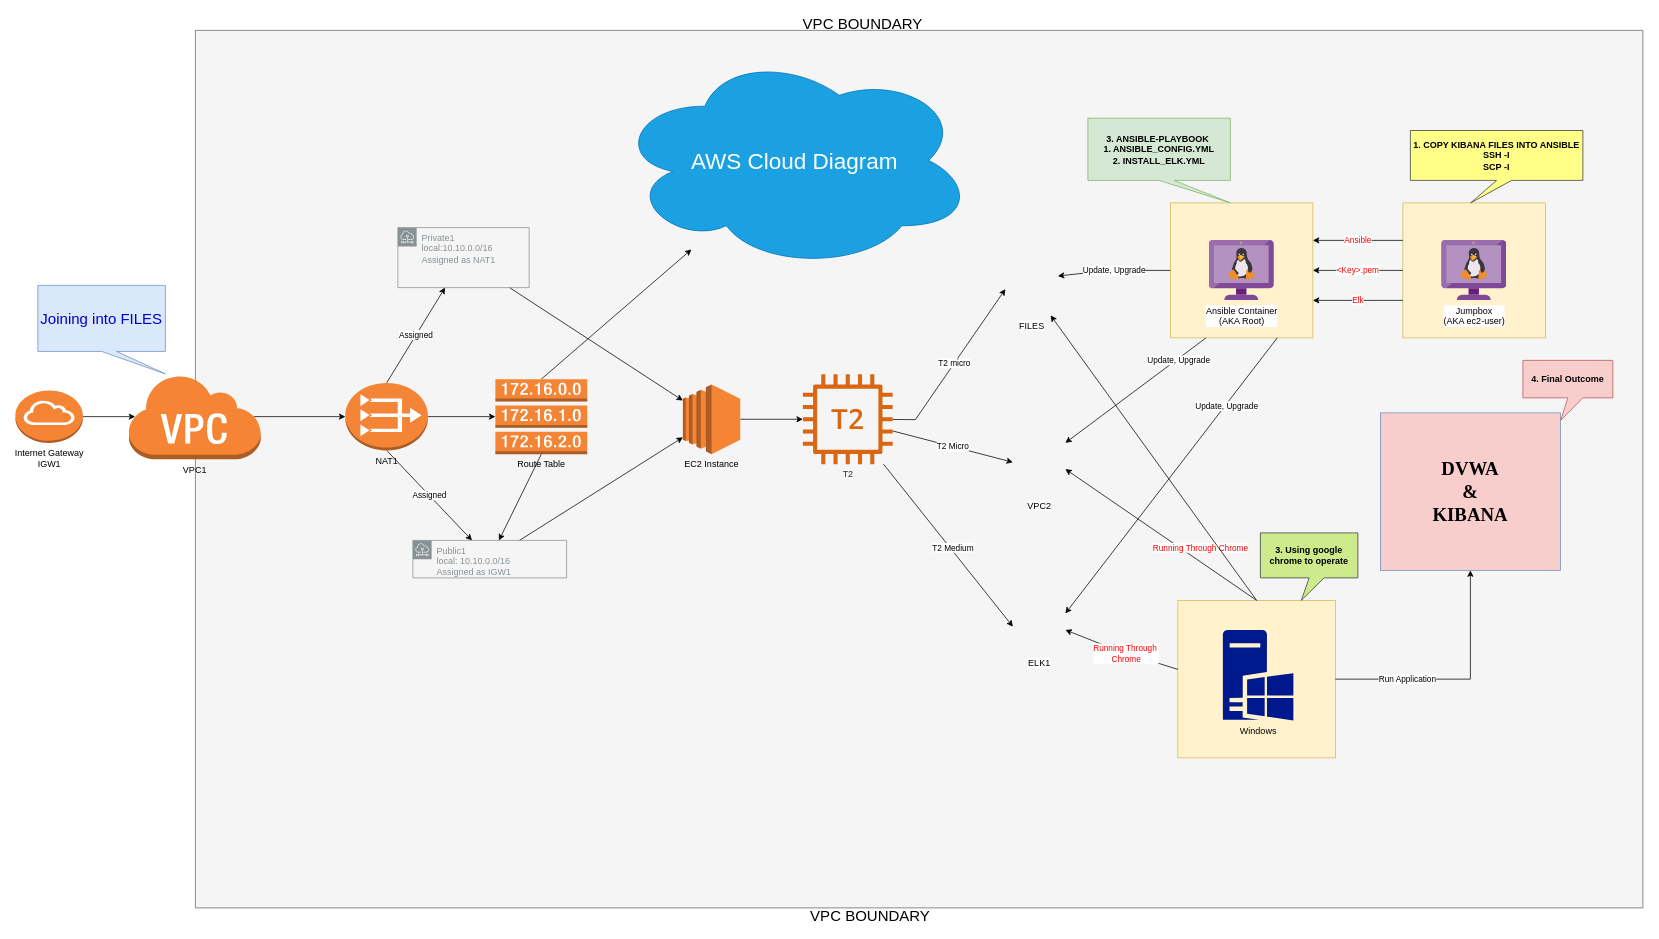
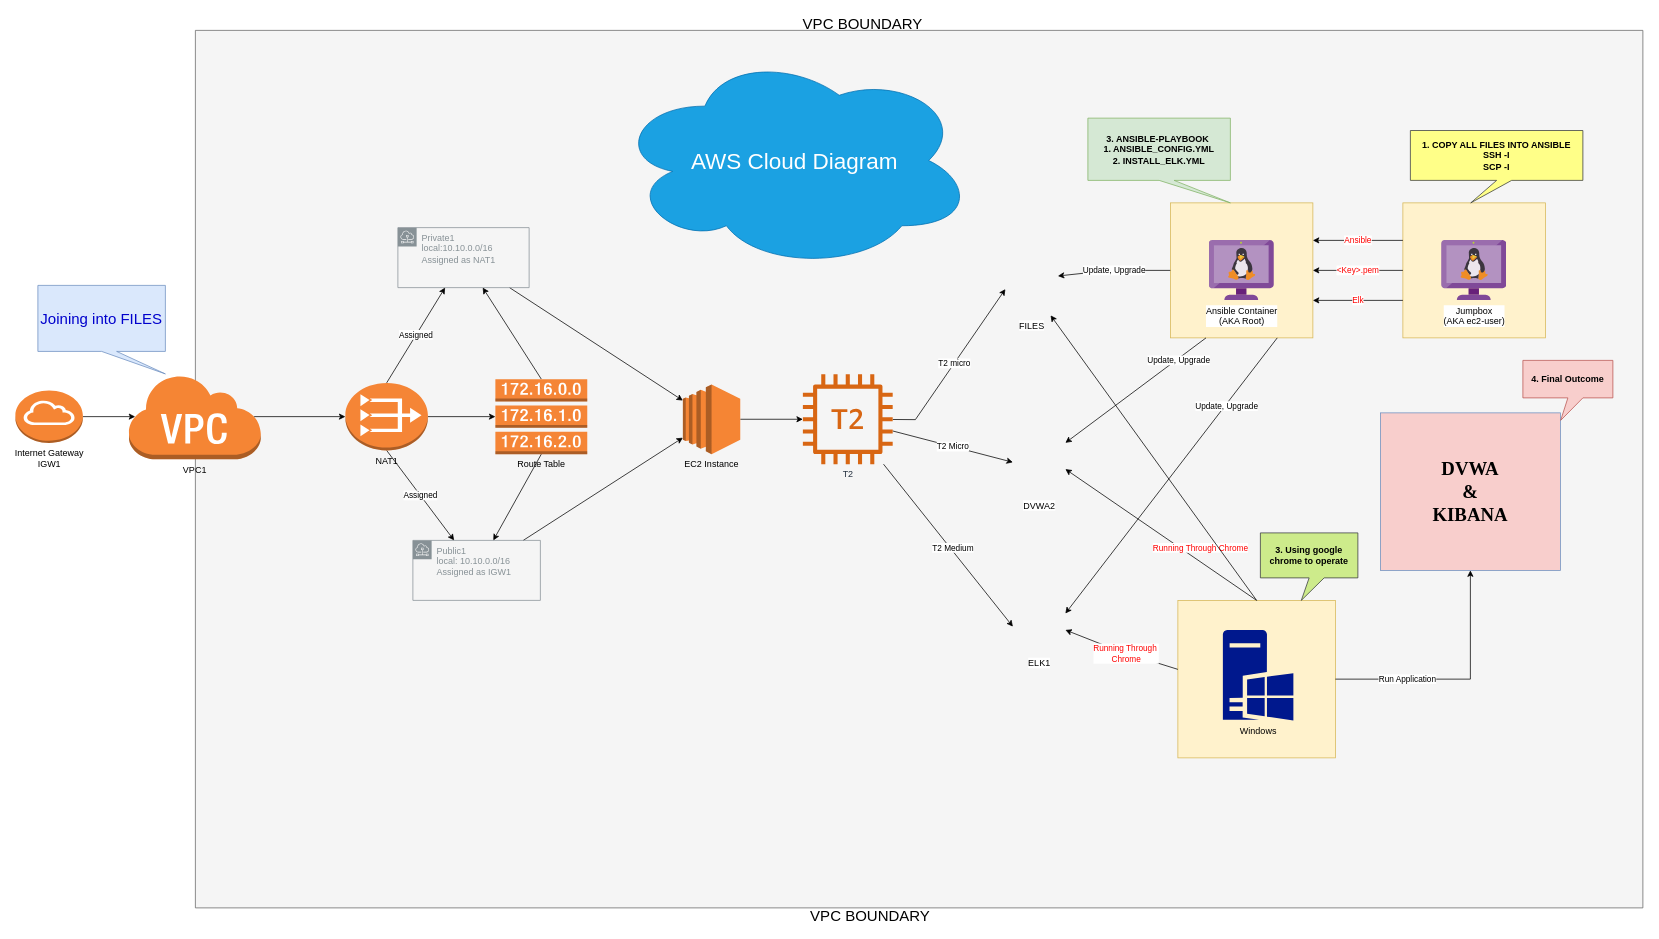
(1497, 156) -> (1497, 156)
(614, 316) -> (514, 336)
(1040, 506) -> (1040, 506)
(490, 559) -> (477, 570)
